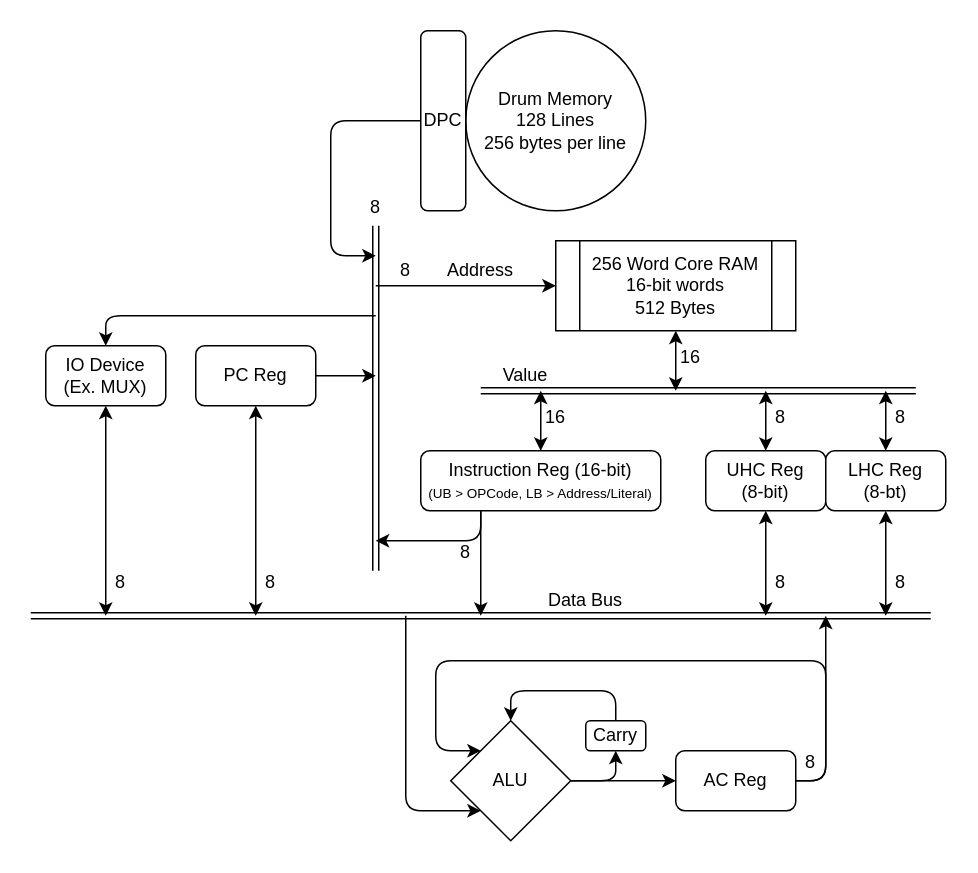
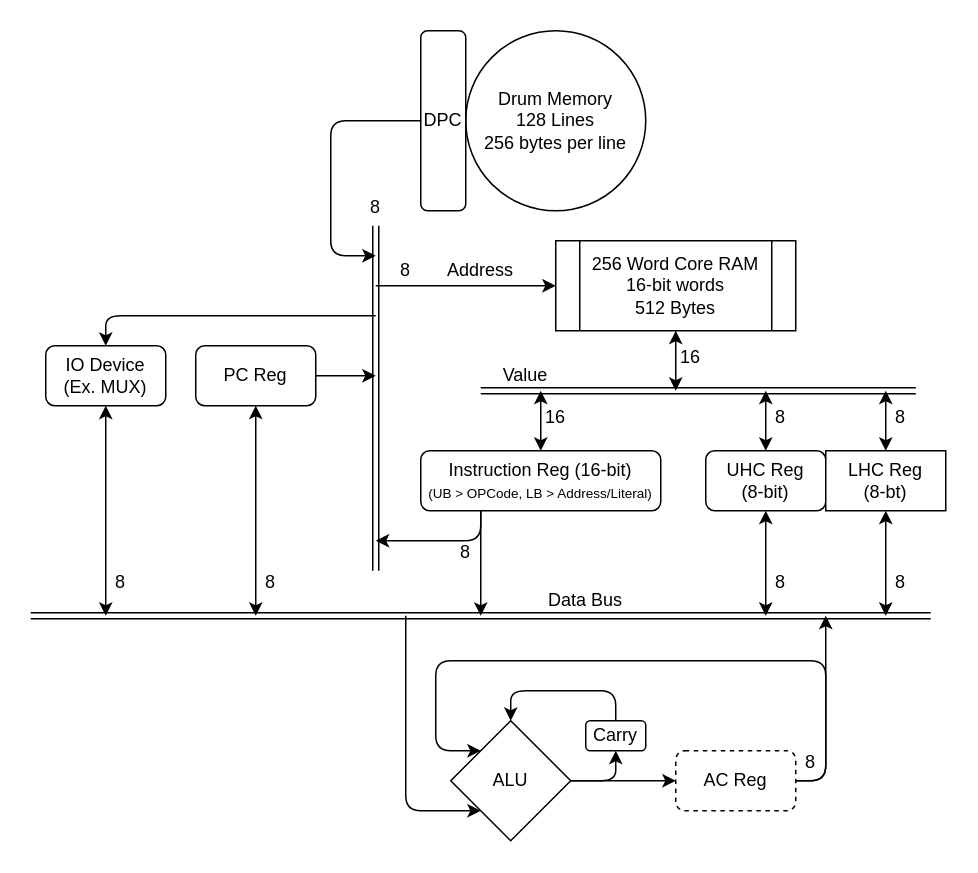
(886, 481) -> (886, 481)
(736, 781) -> (736, 781)
